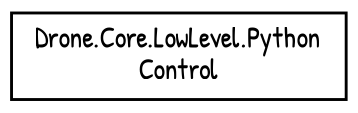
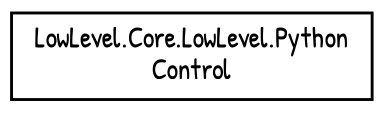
(179, 56) -> (192, 56)
